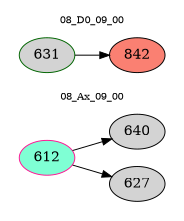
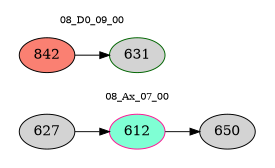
(87, 55) -> (87, 55)
(92, 97) -> (137, 97)
(137, 132) -> (227, 132)
(87, 169) -> (87, 132)
